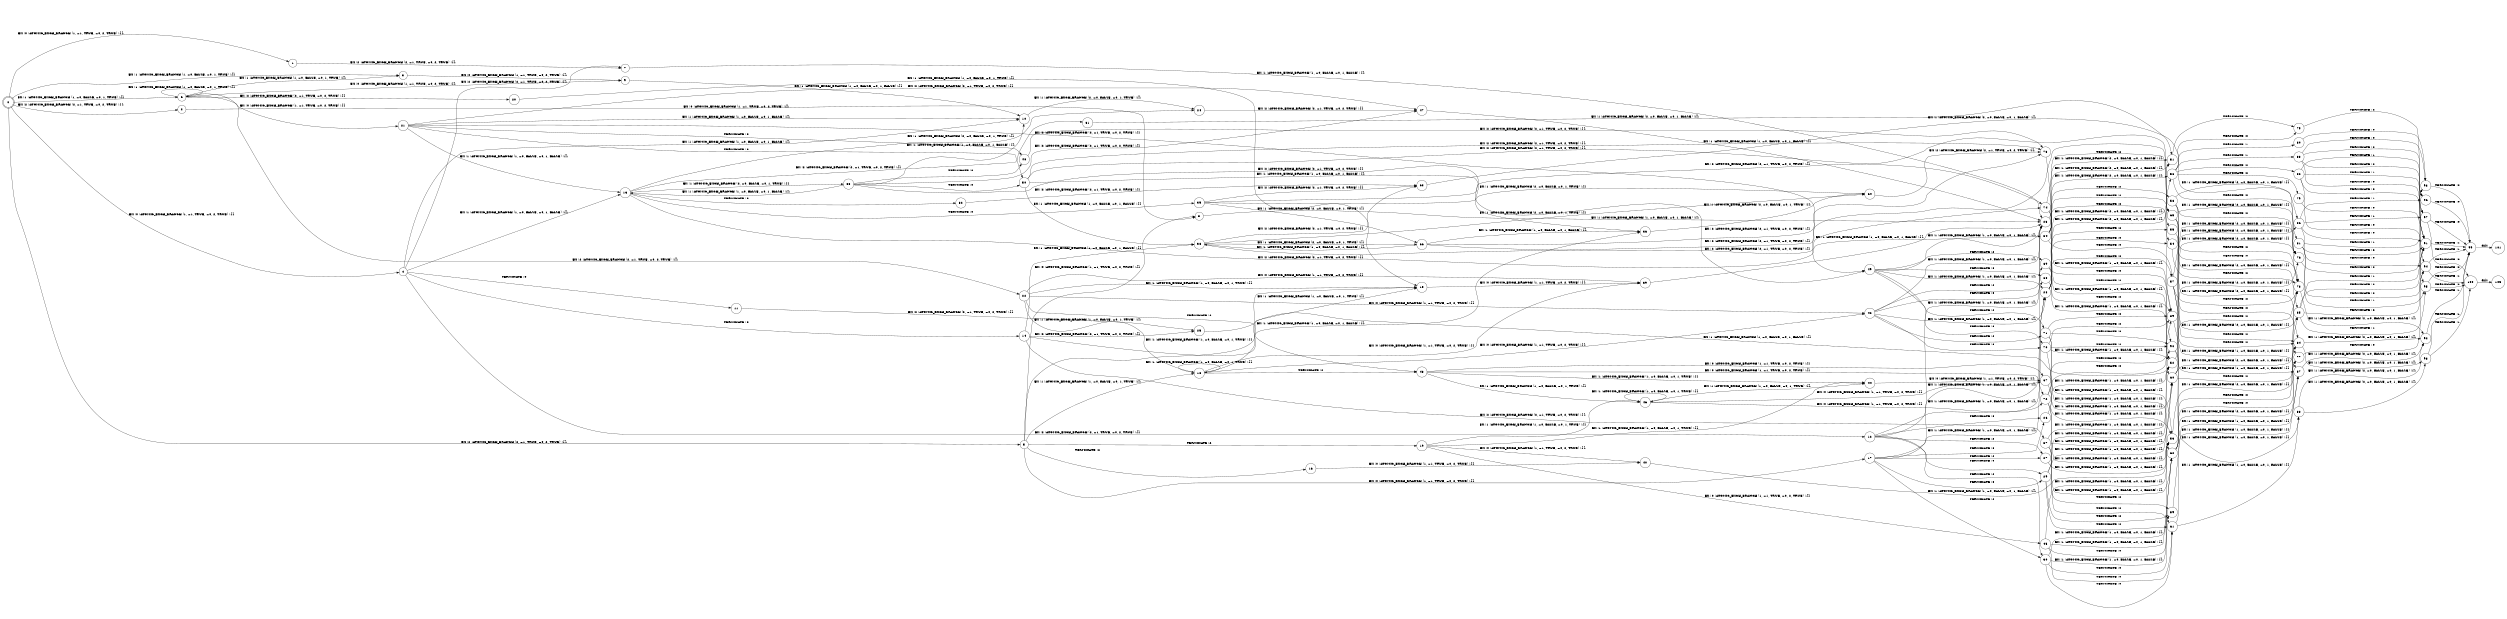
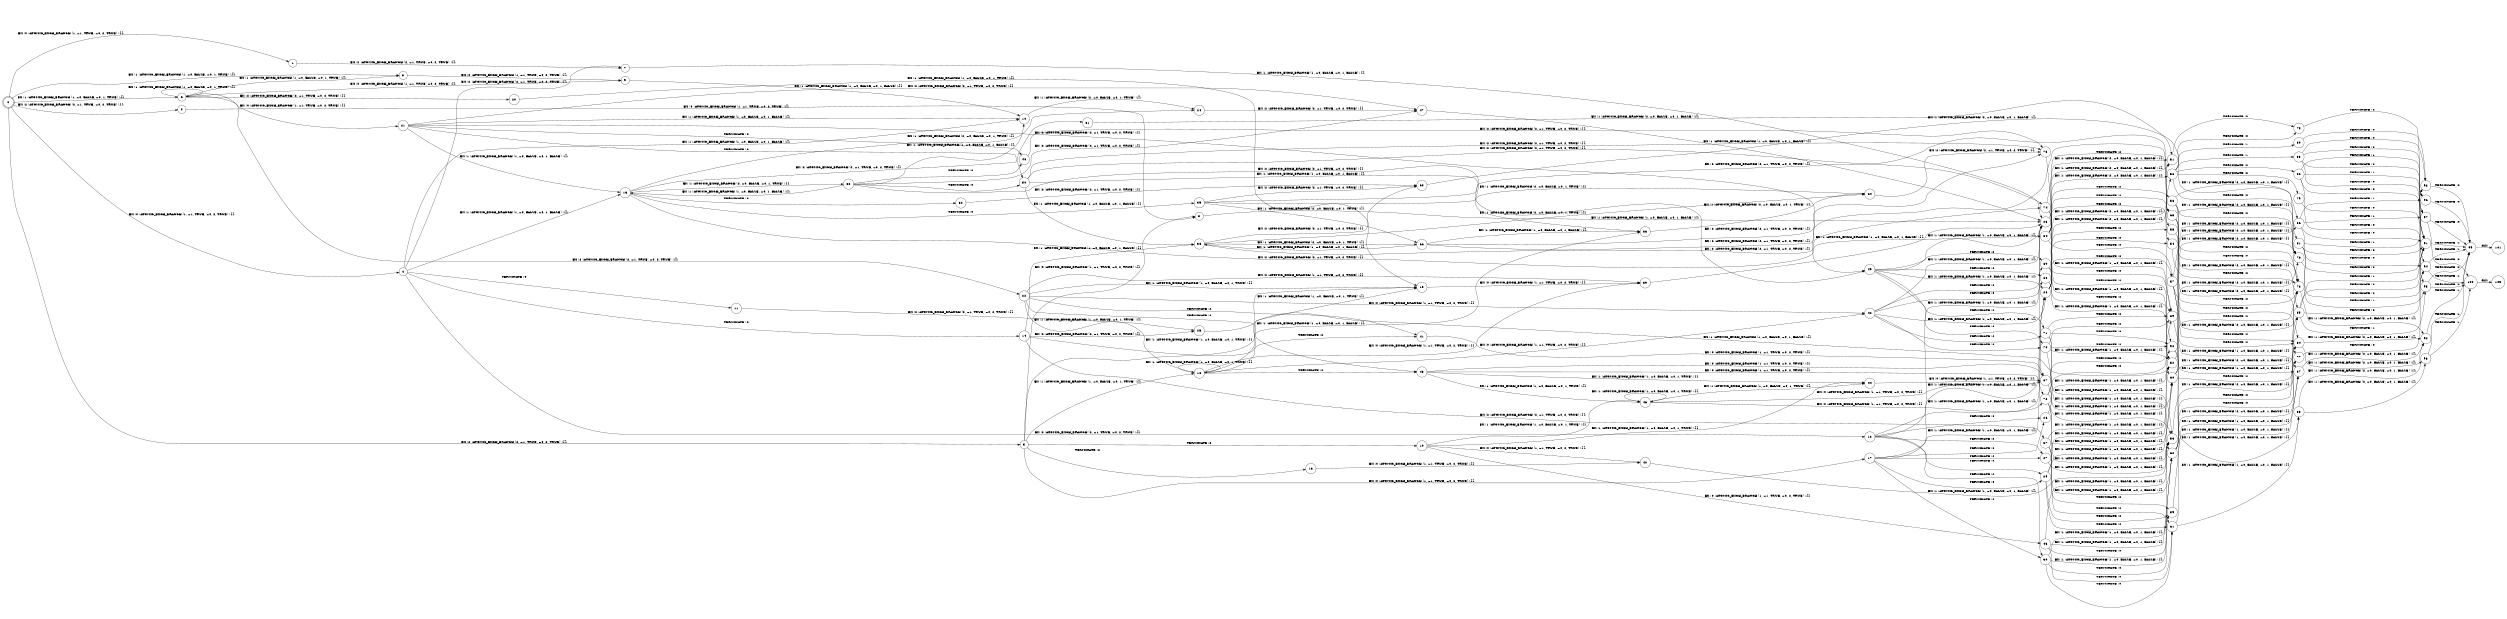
none -> (1422, 337)
